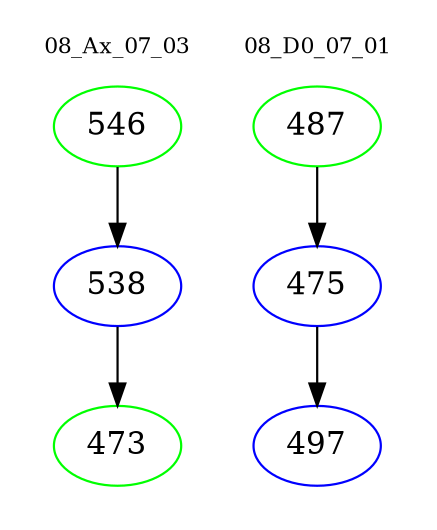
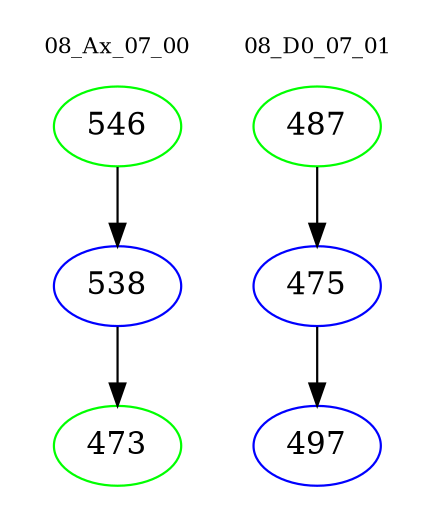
(118, 48) -> (118, 48)
